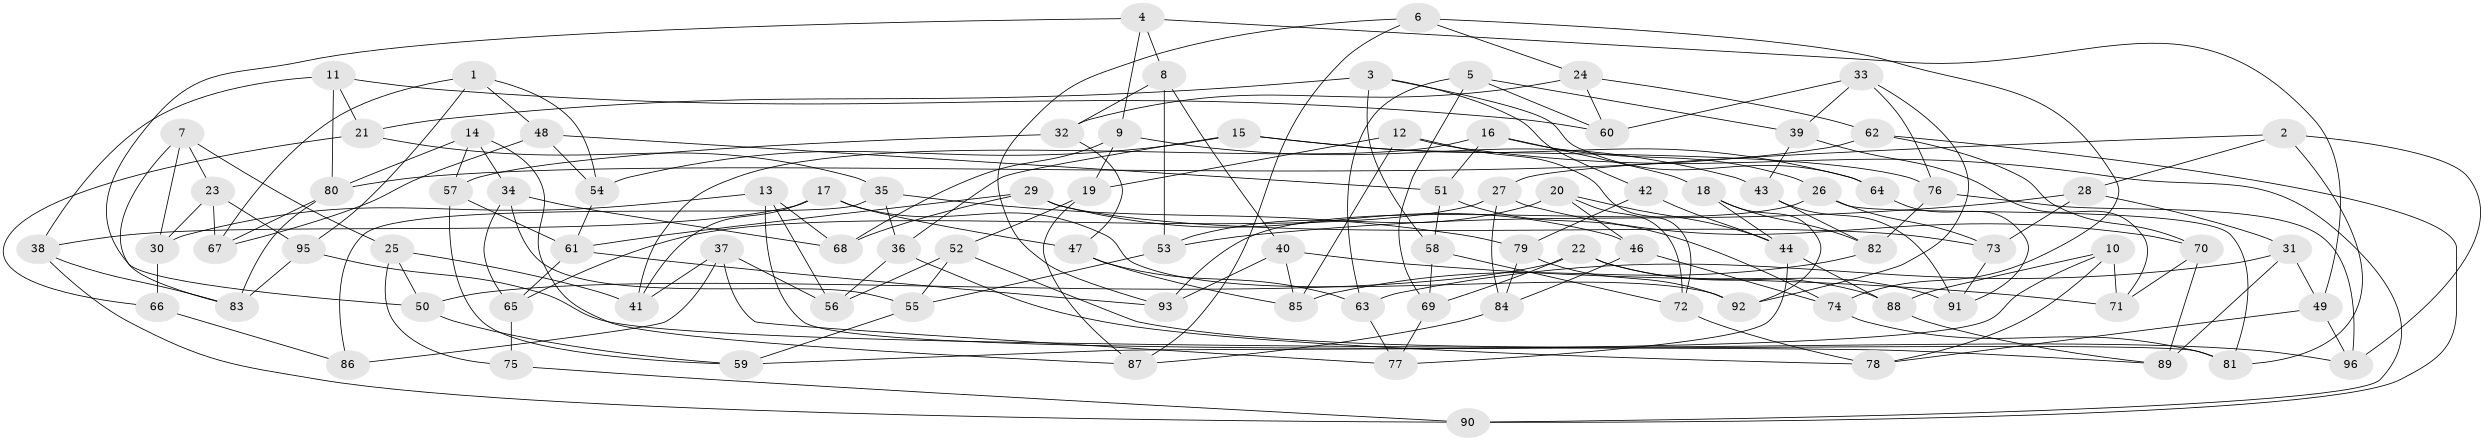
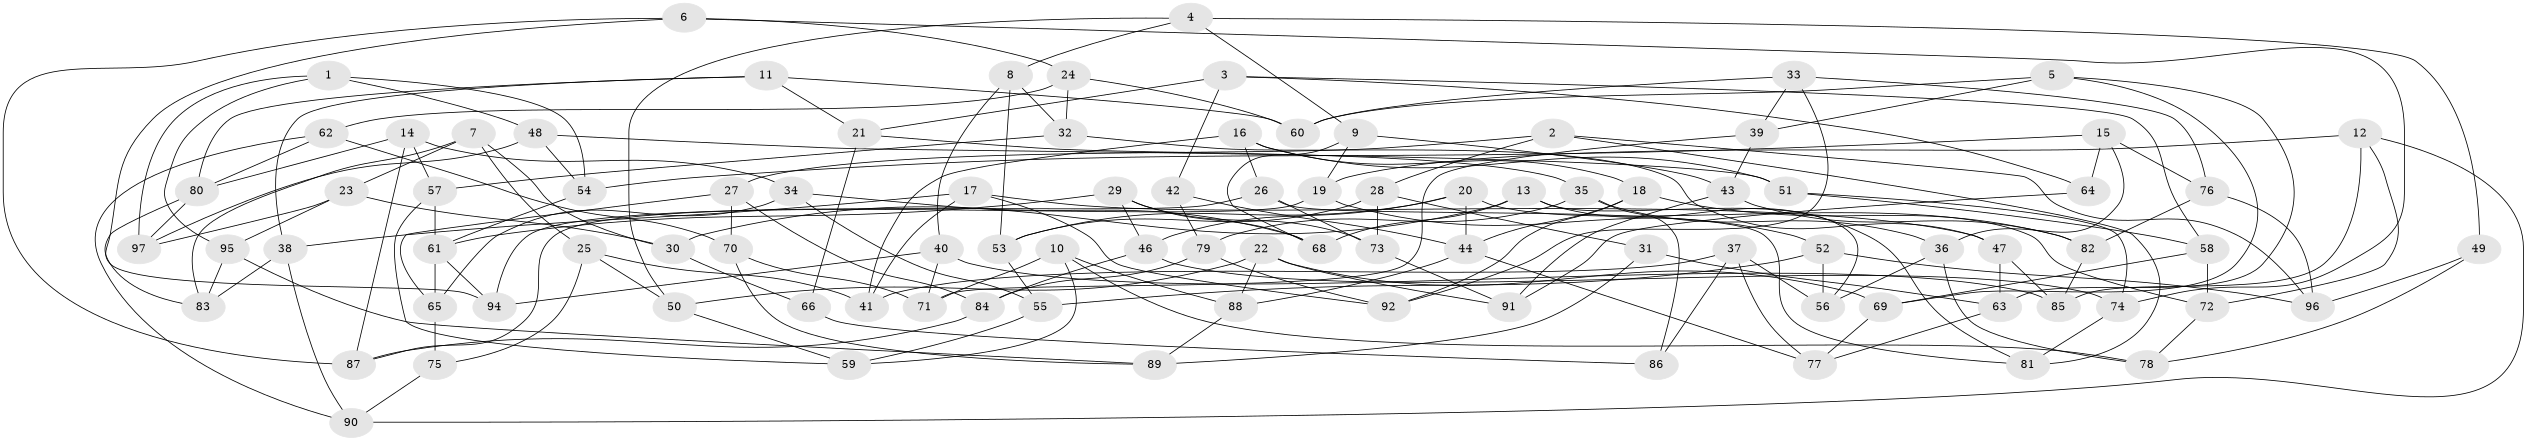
(215, 249) -> (139, 249)
(2305, 278) -> none
(1166, 307) -> (495, 307)
